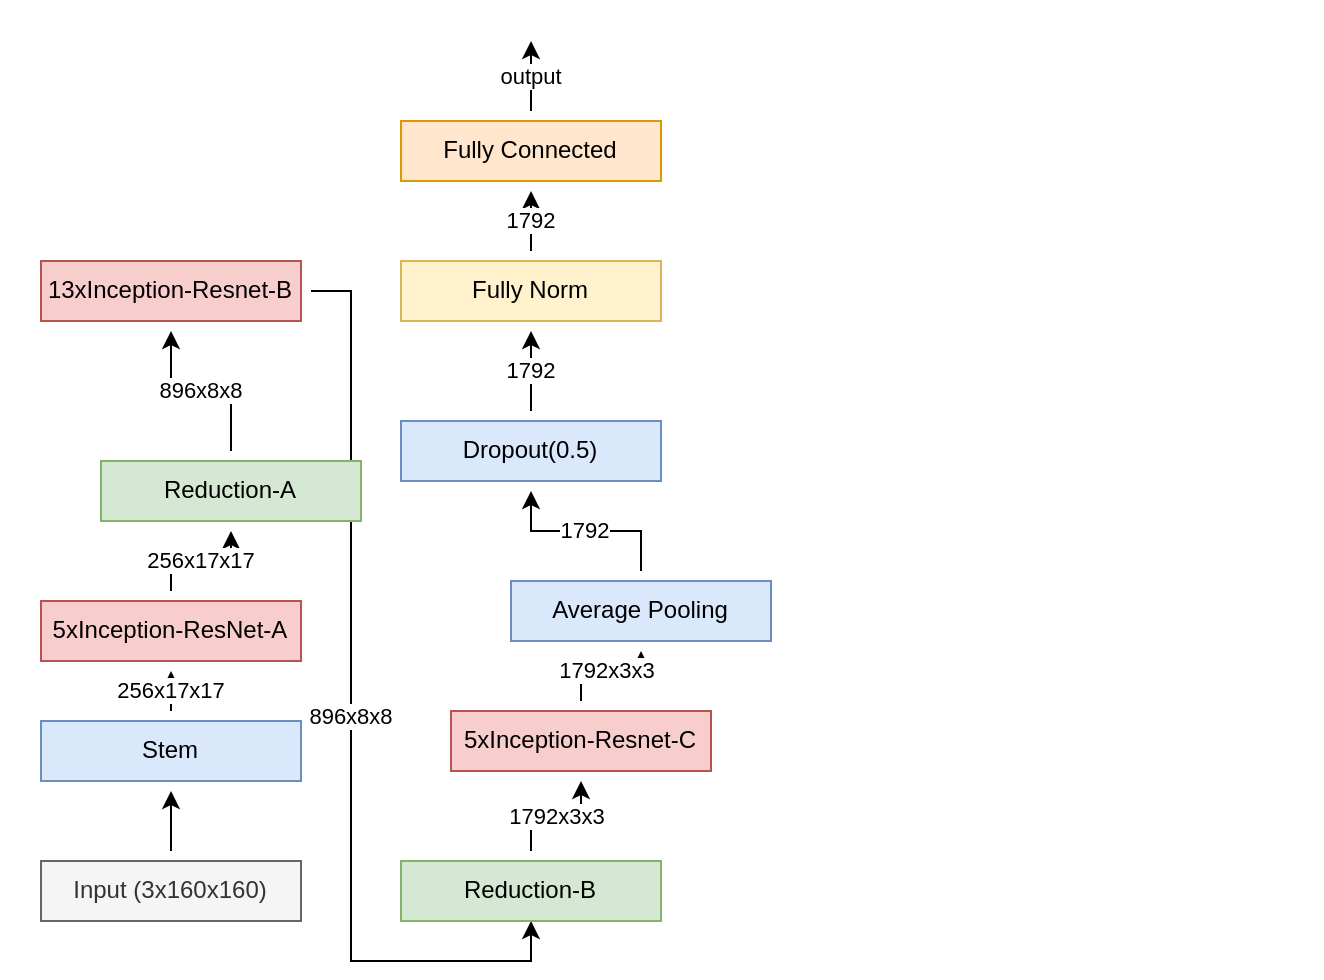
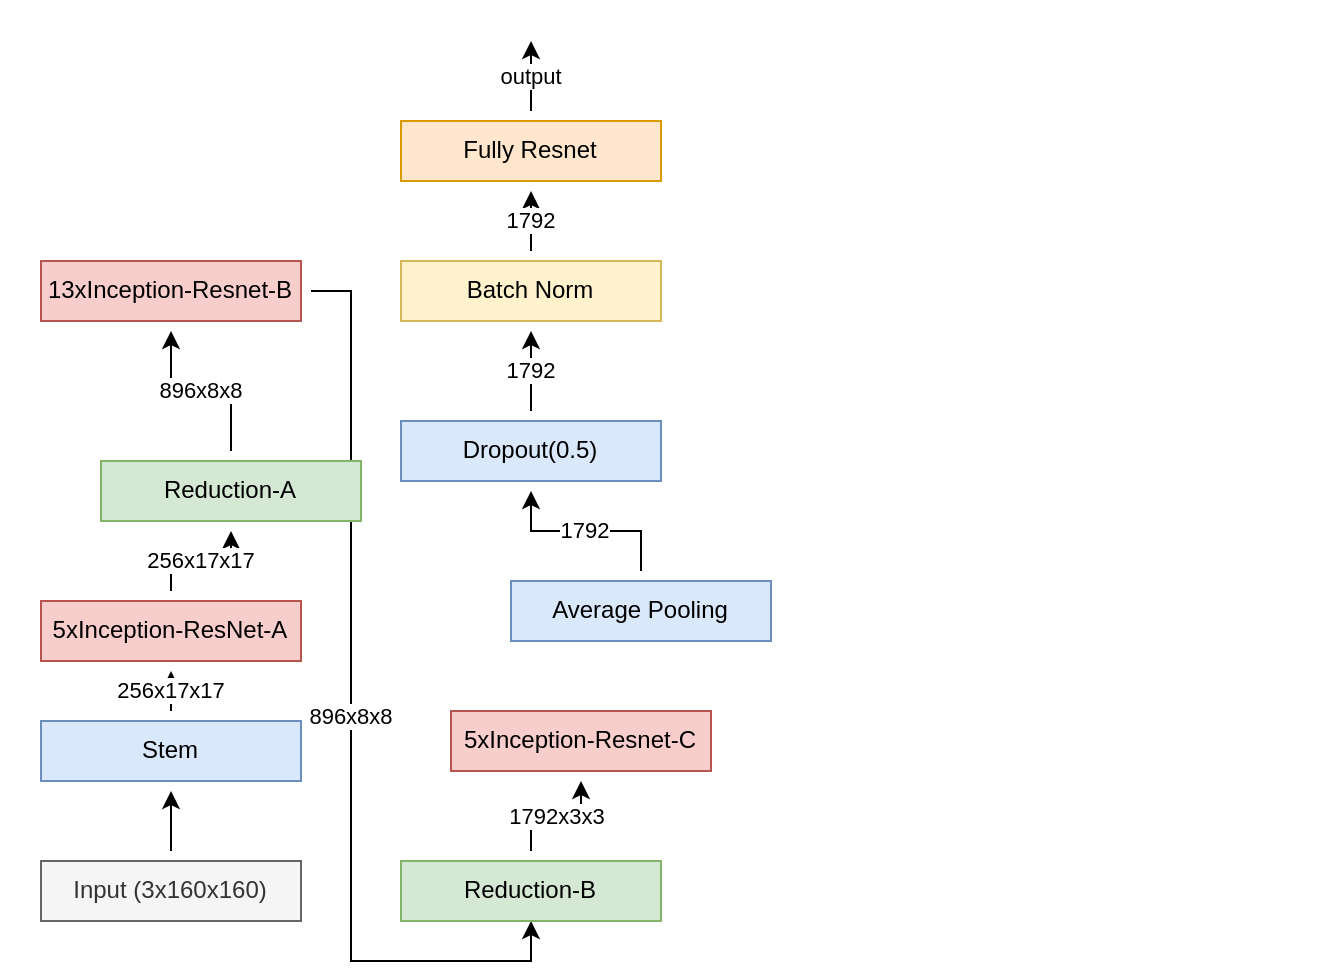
(531, 151) -> (531, 151)
(531, 291) -> (531, 291)
(614, 671) -> none
